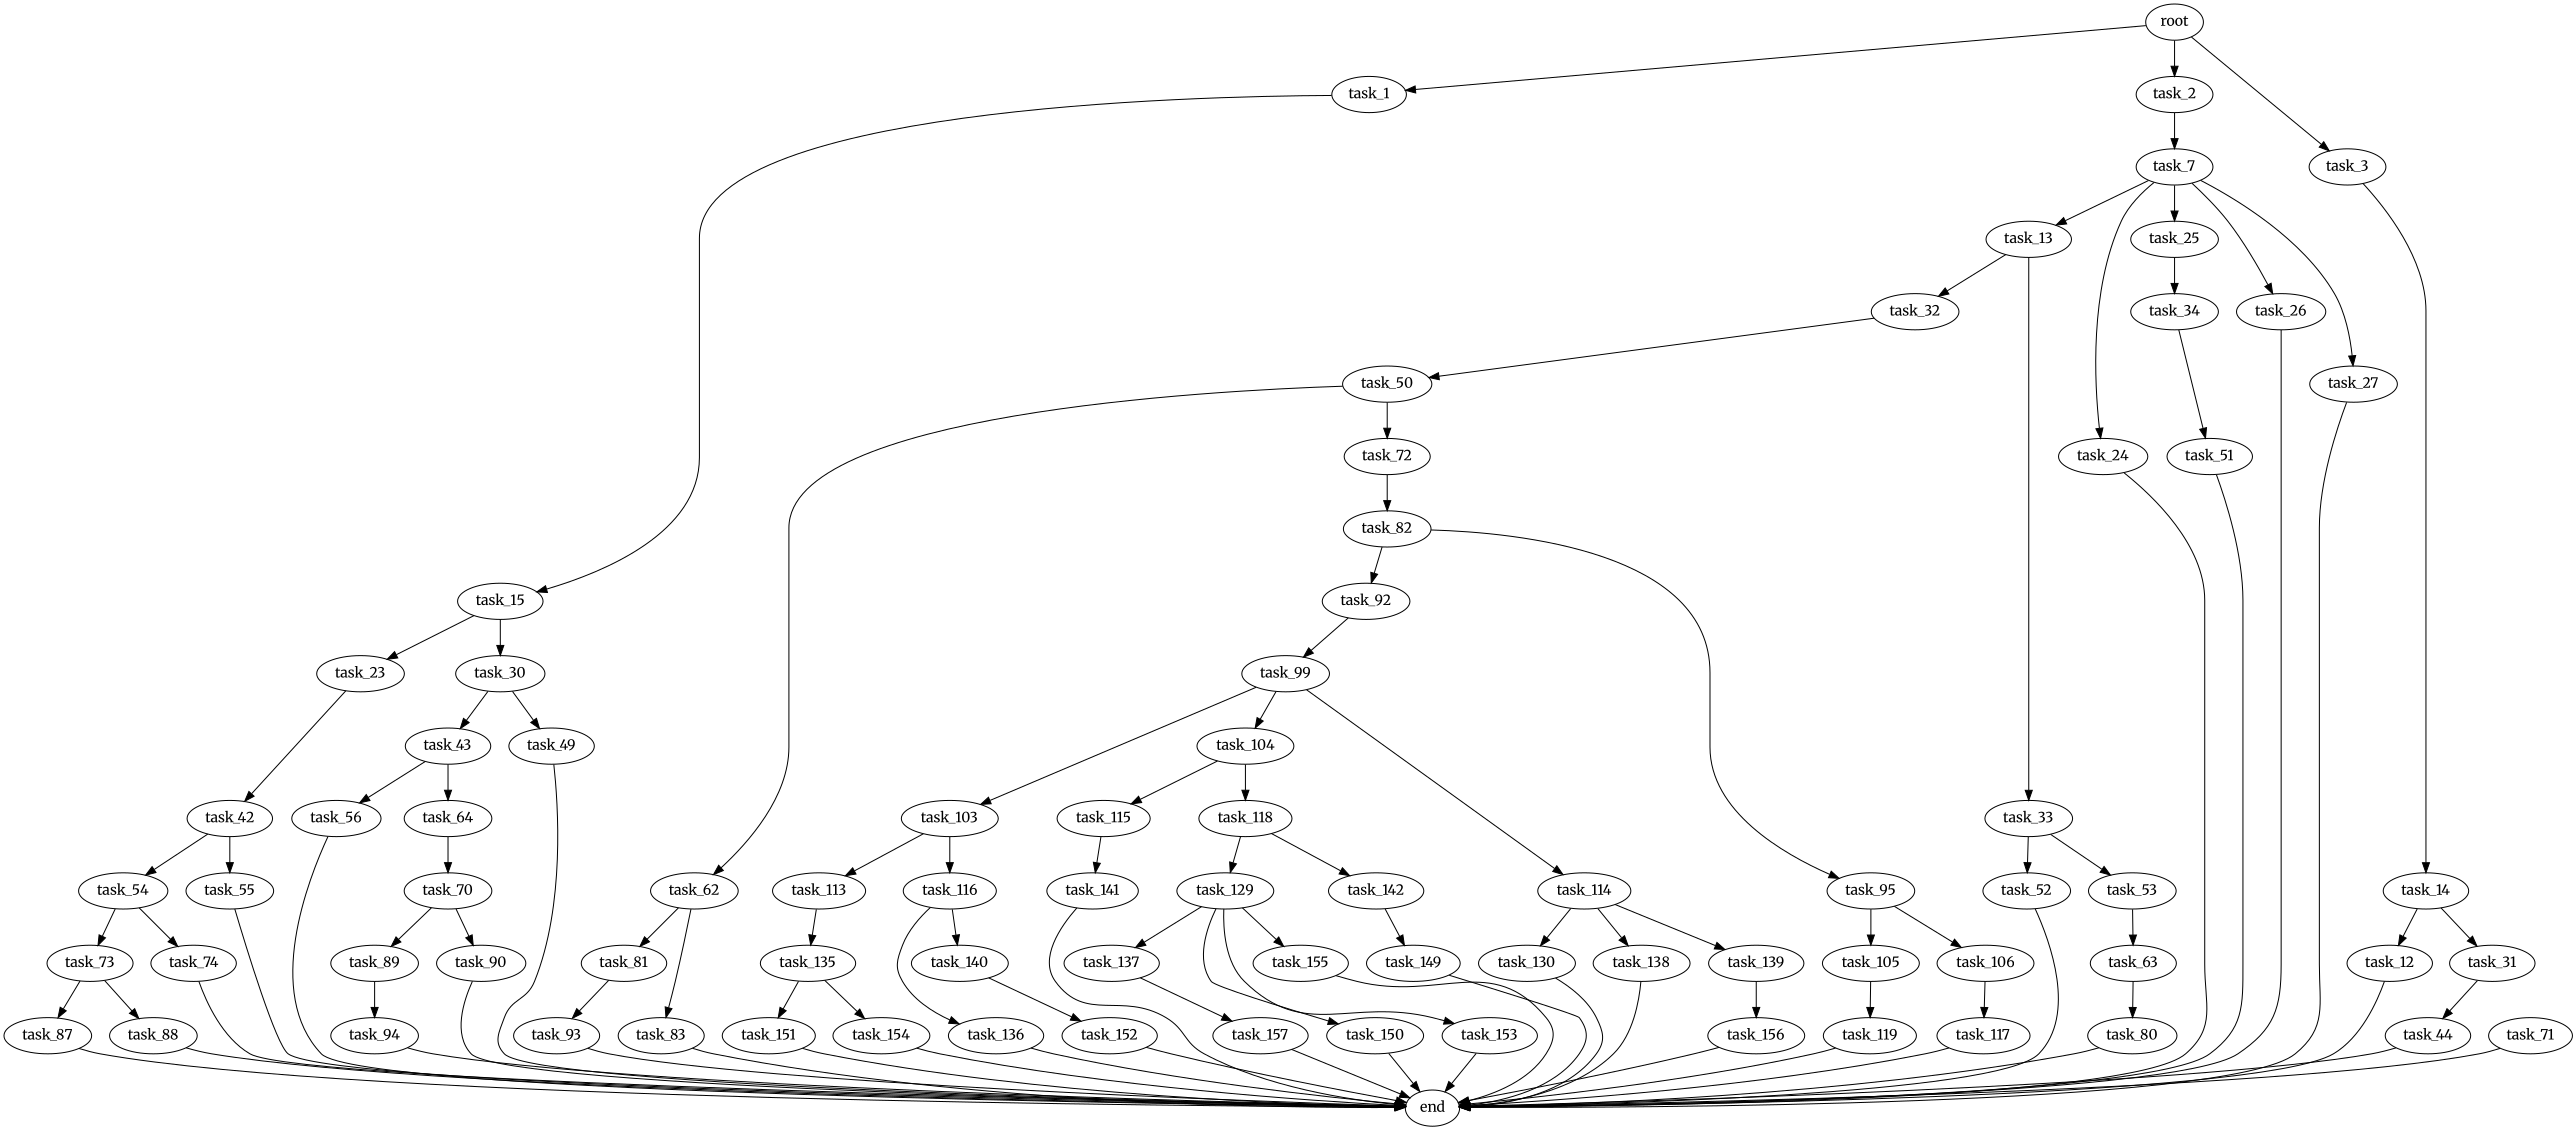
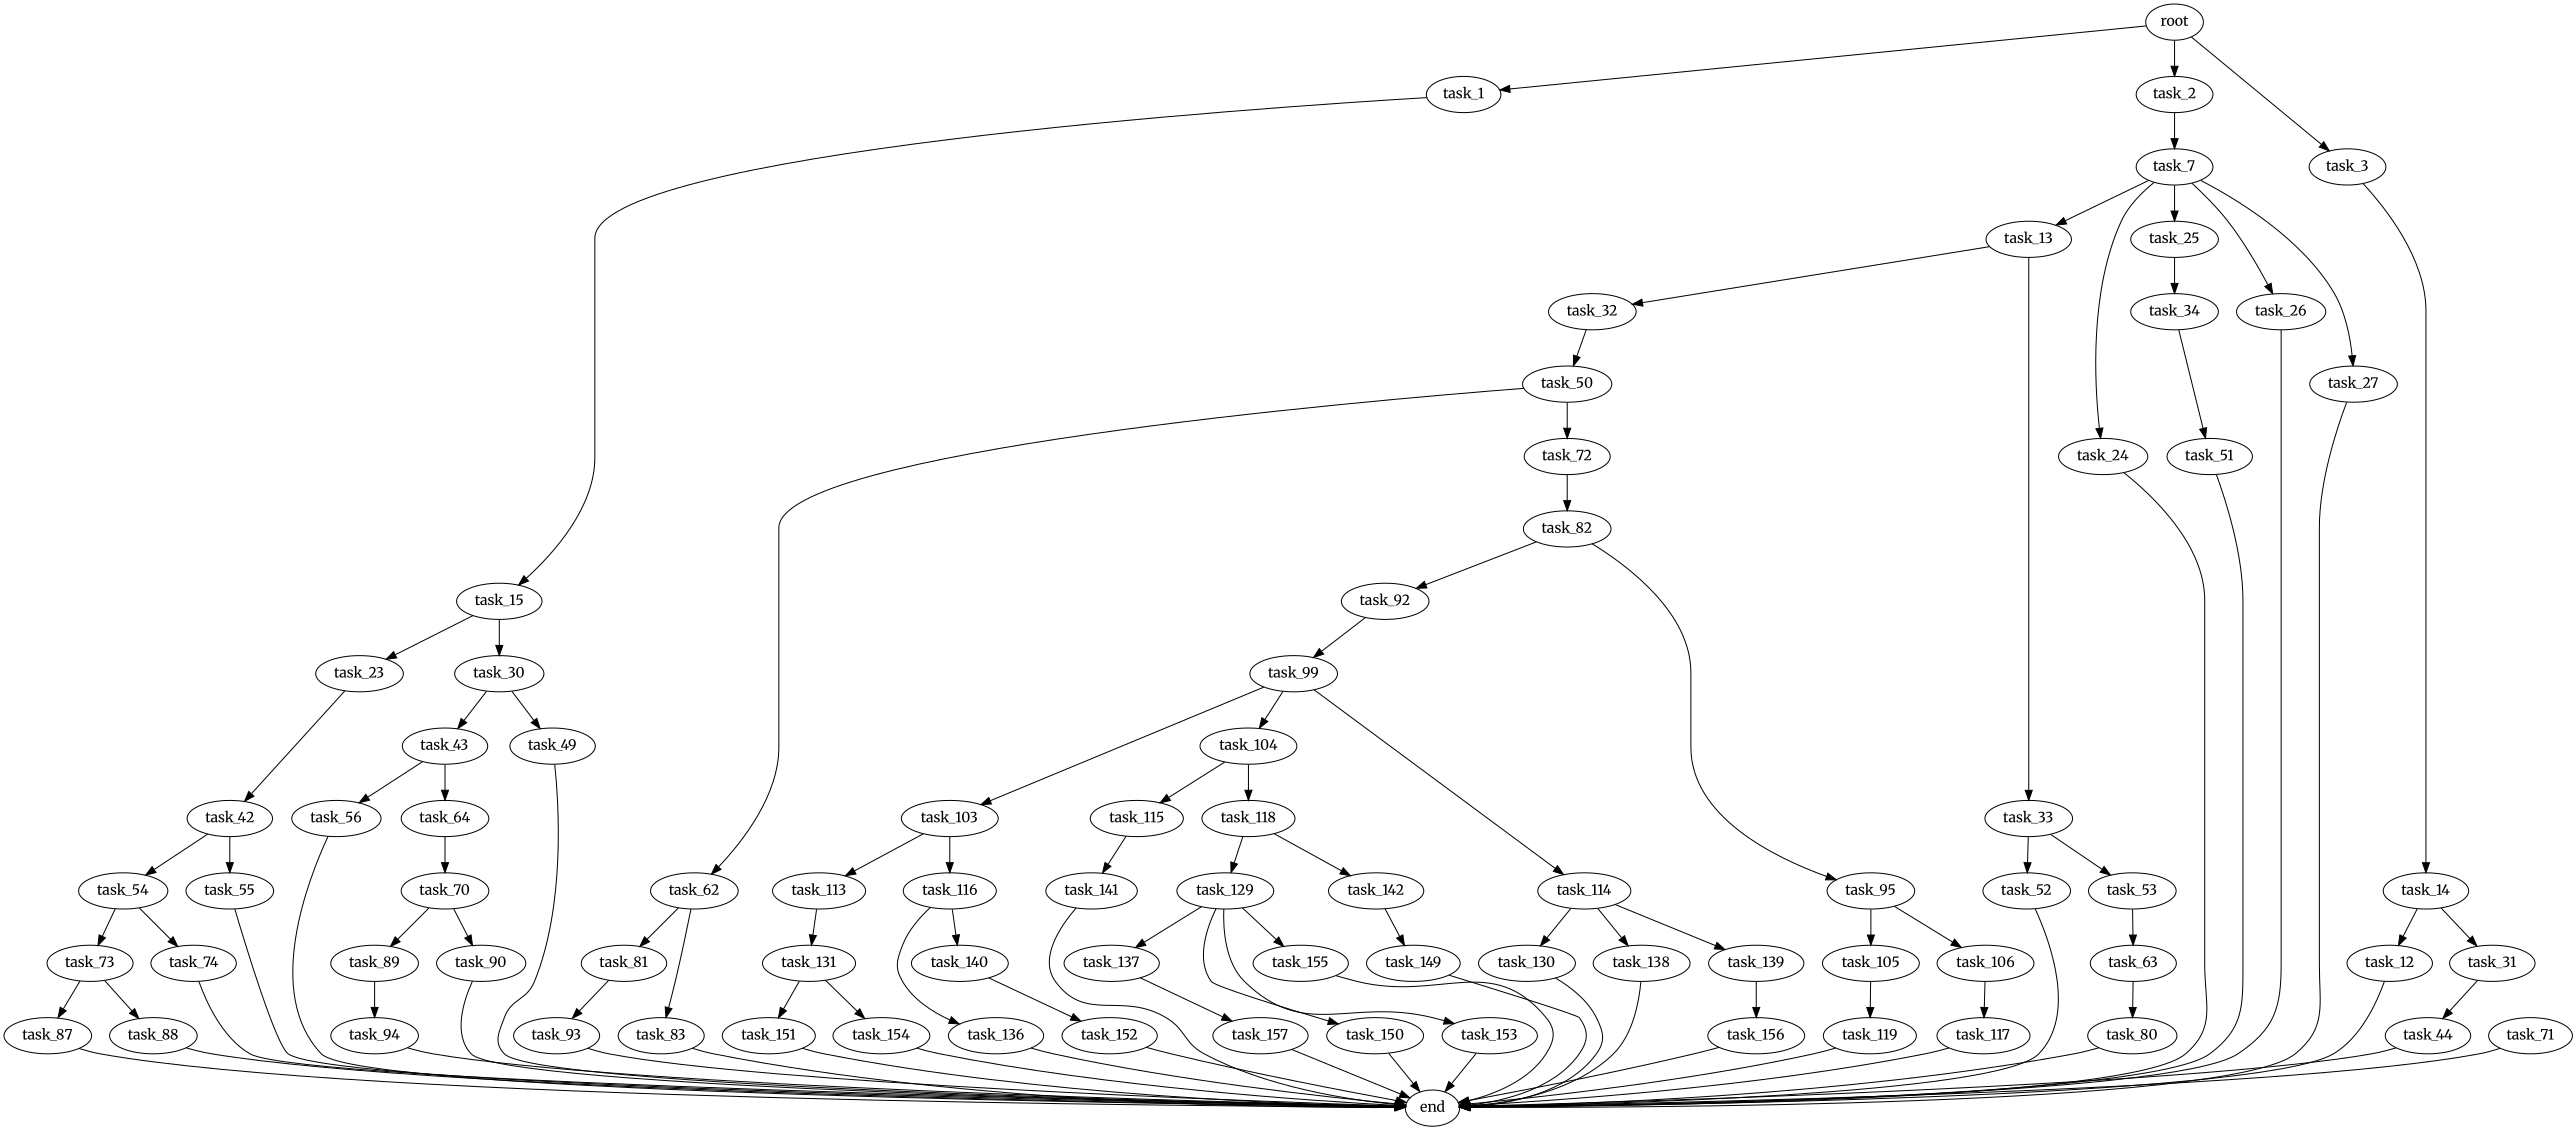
(808, 963) -> (809, 963)
